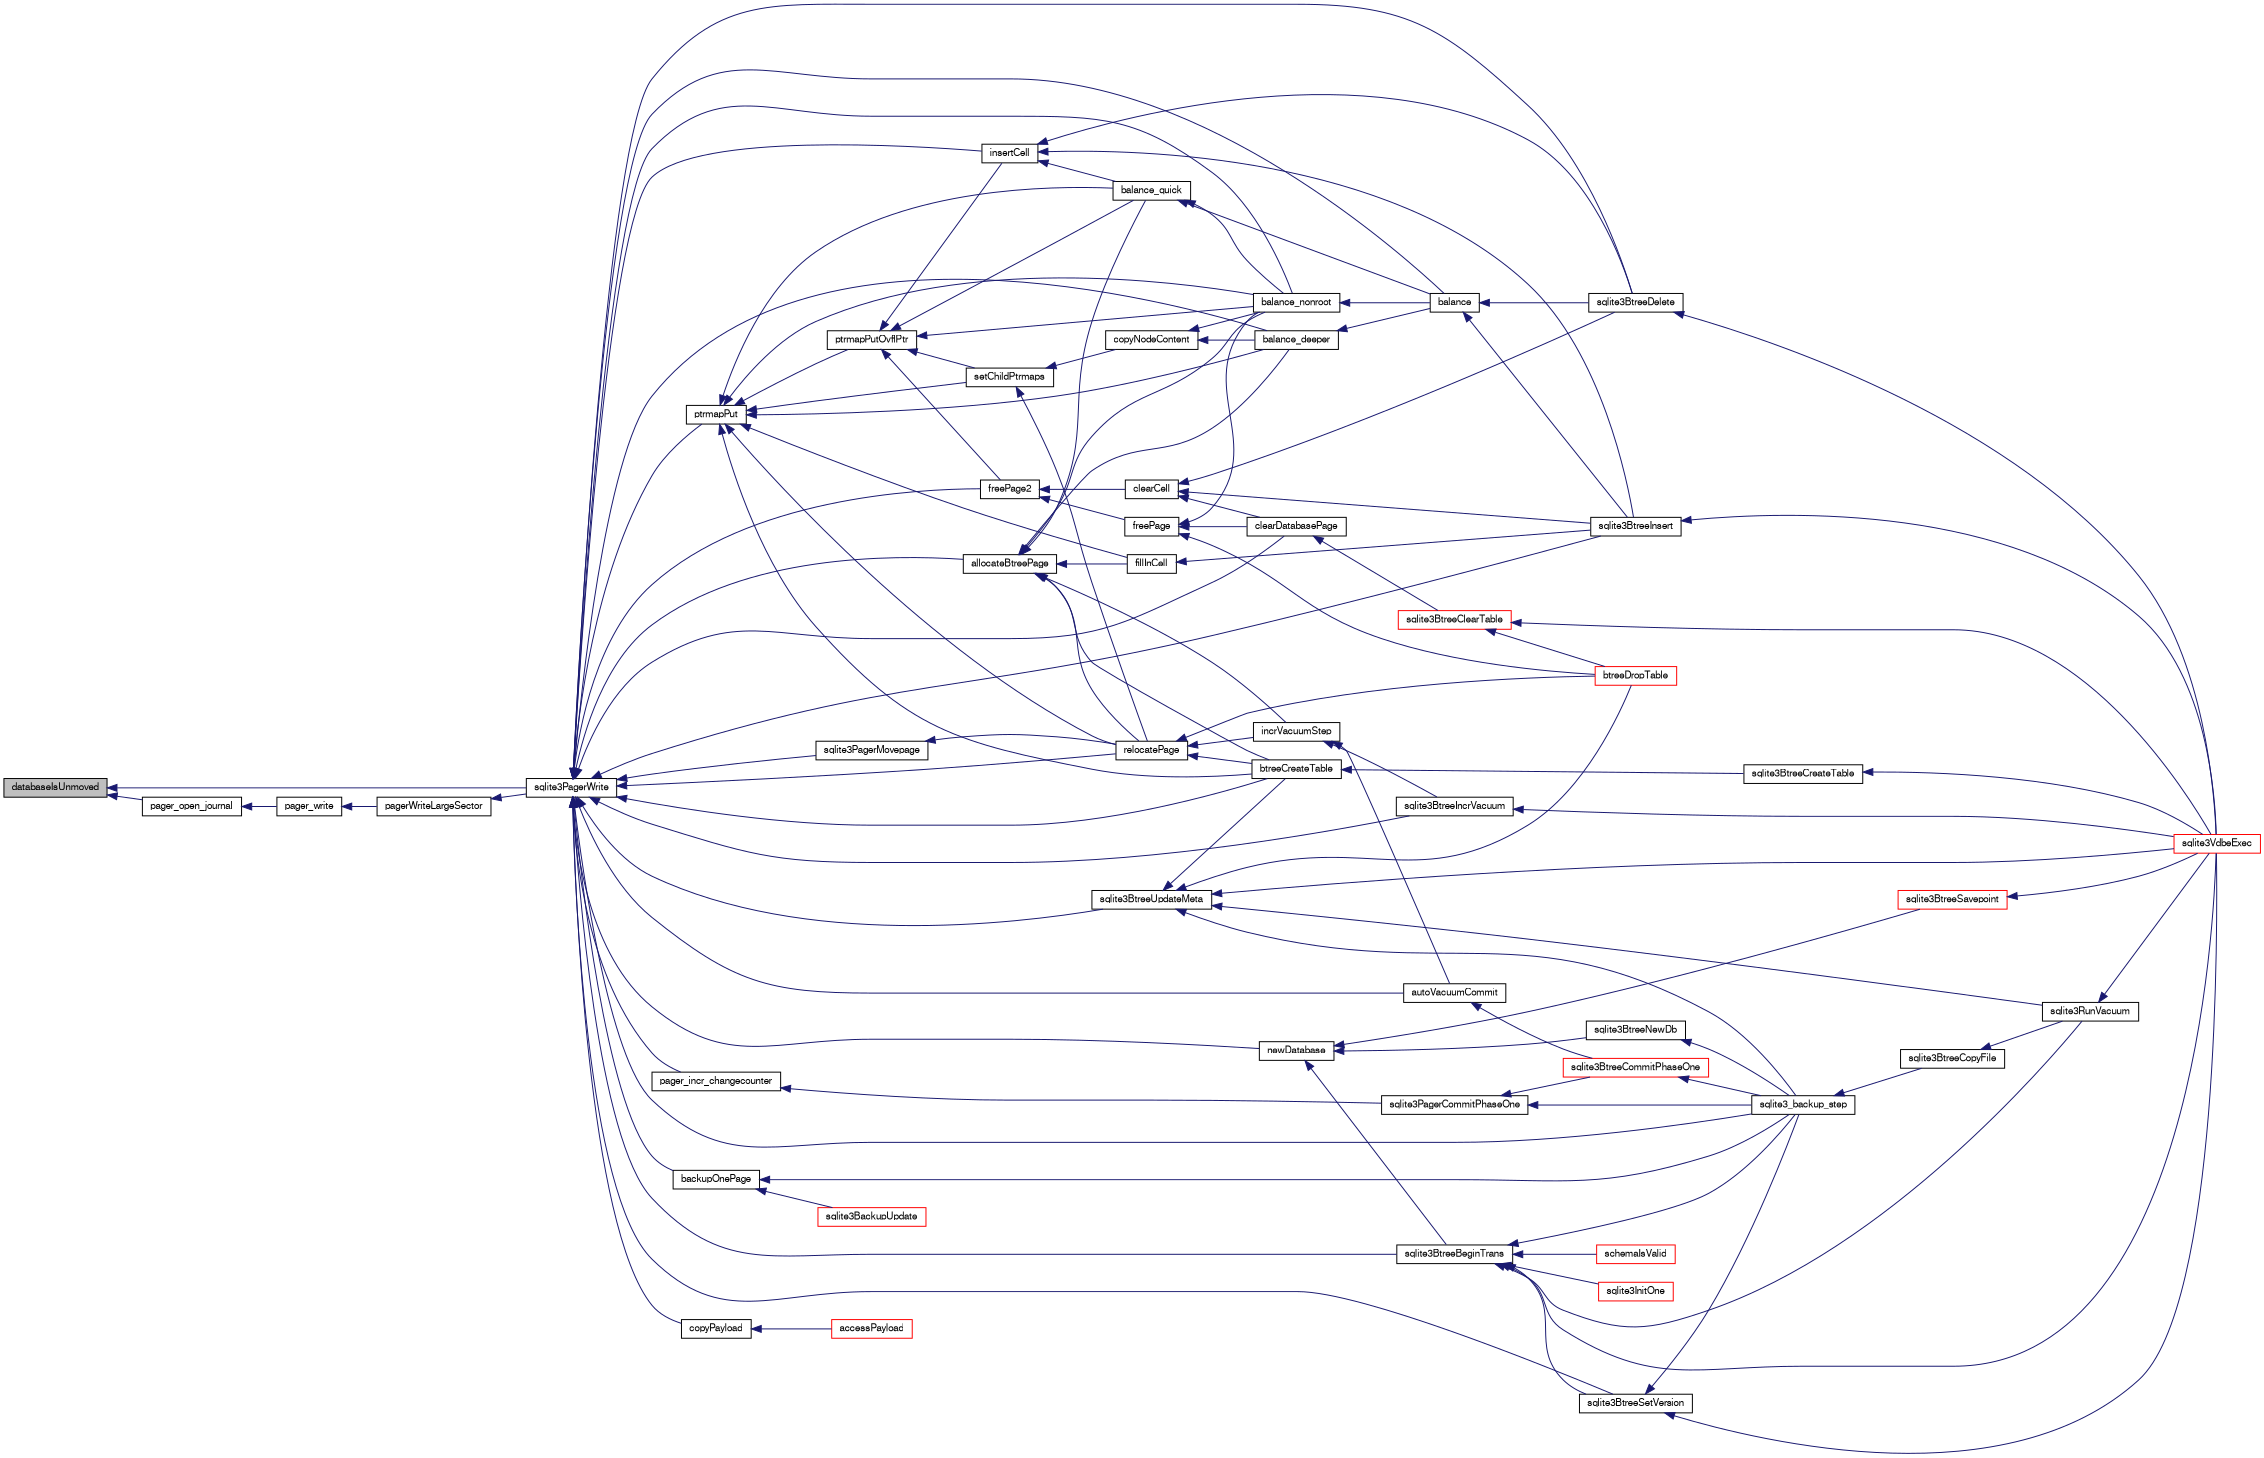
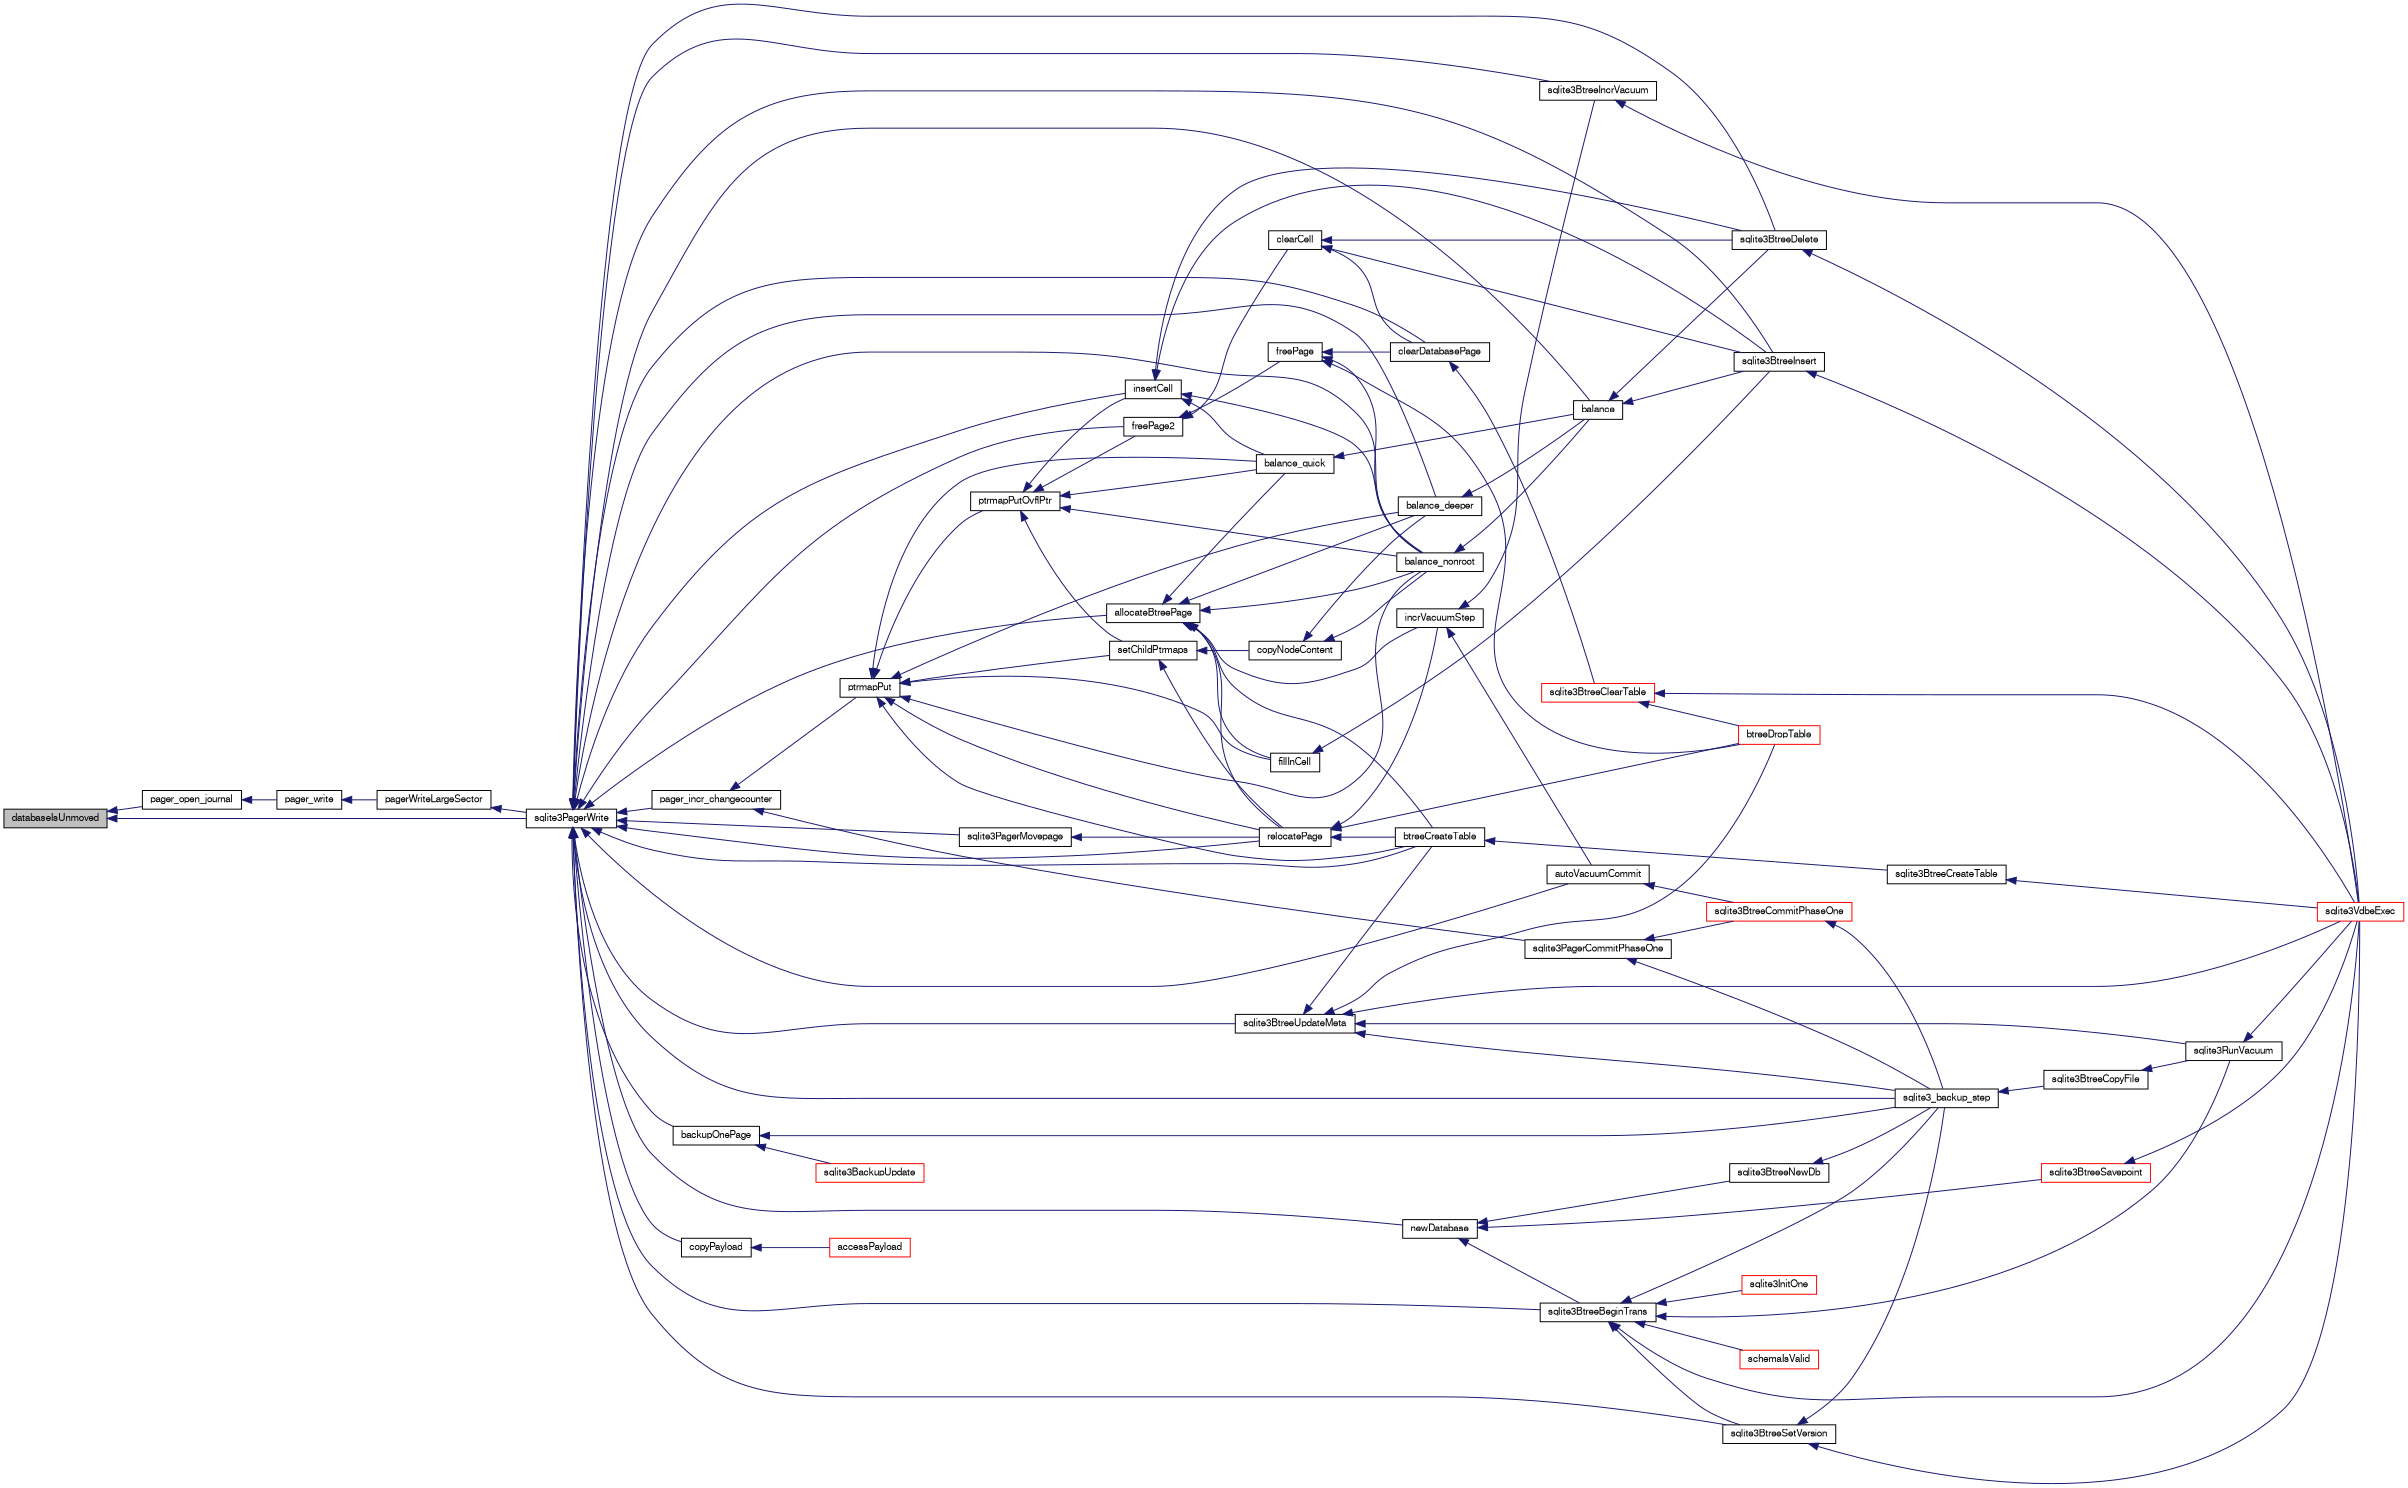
(1238, 249) -> (1338, 435)
(608, 583) -> (797, 741)
